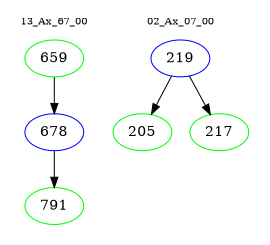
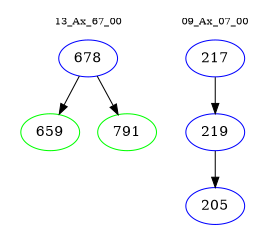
(181, 22) -> (215, 22)
(54, 90) -> (72, 91)
(197, 91) -> (215, 90)
(142, 132) -> (215, 206)
(219, 132) -> (215, 58)
